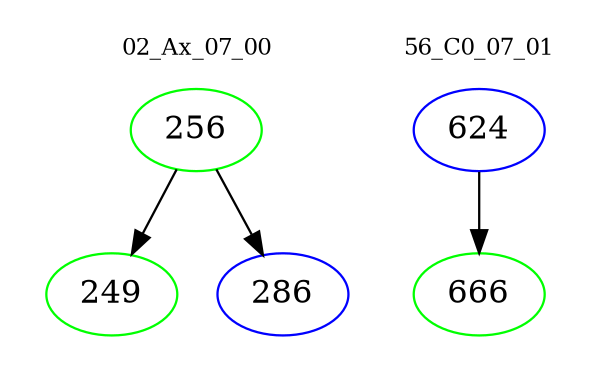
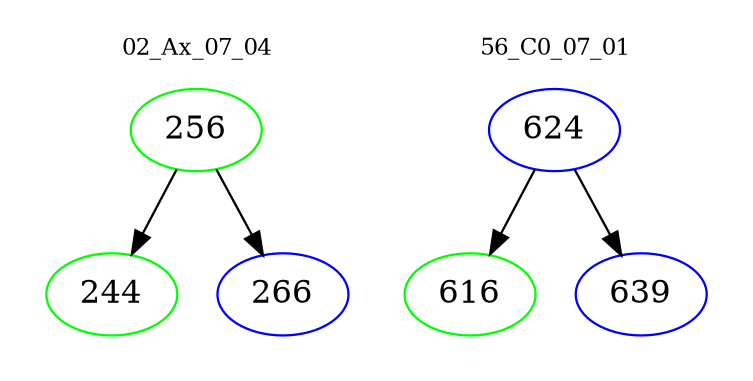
(197, 49) -> (197, 49)
(112, 294) -> (112, 294)
(283, 294) -> (283, 294)
(479, 294) -> (470, 294)
none -> (641, 294)
